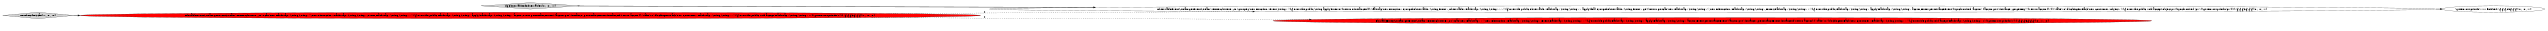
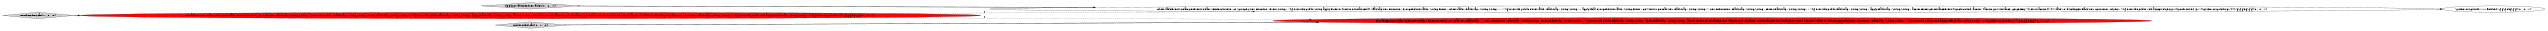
none -> (530, 25)
